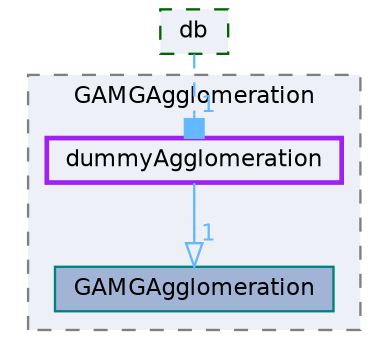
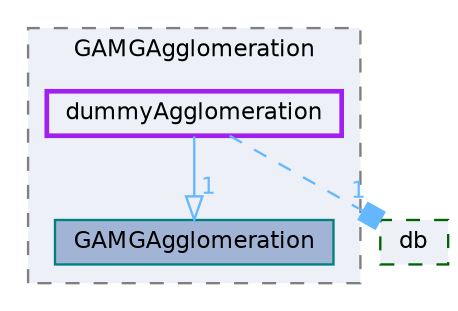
(194, 90) -> (294, 172)
